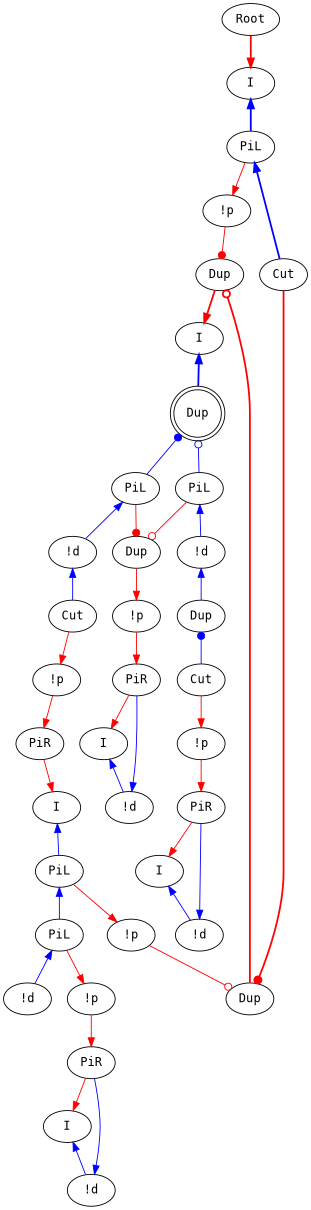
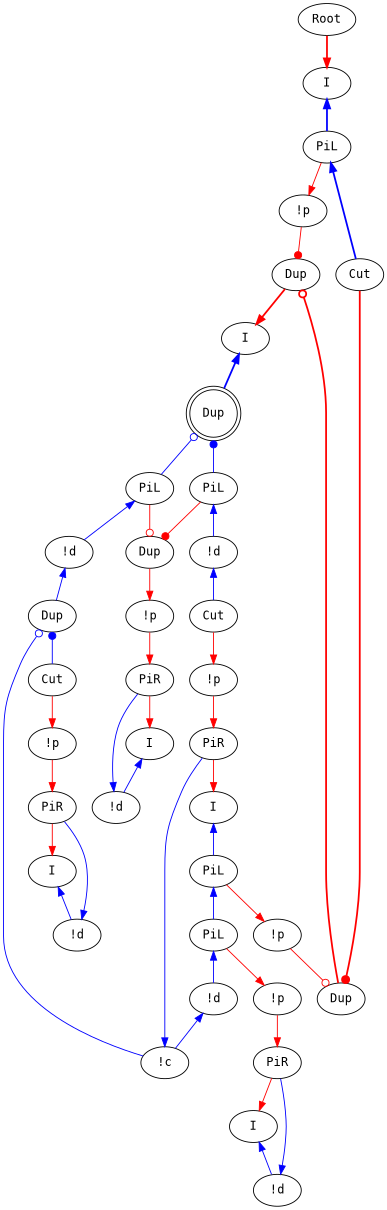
none -> (165, 1063)
